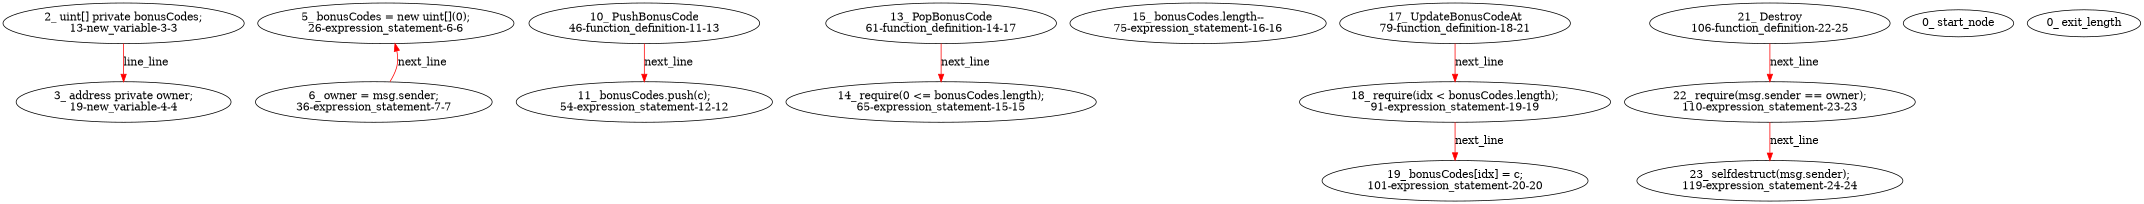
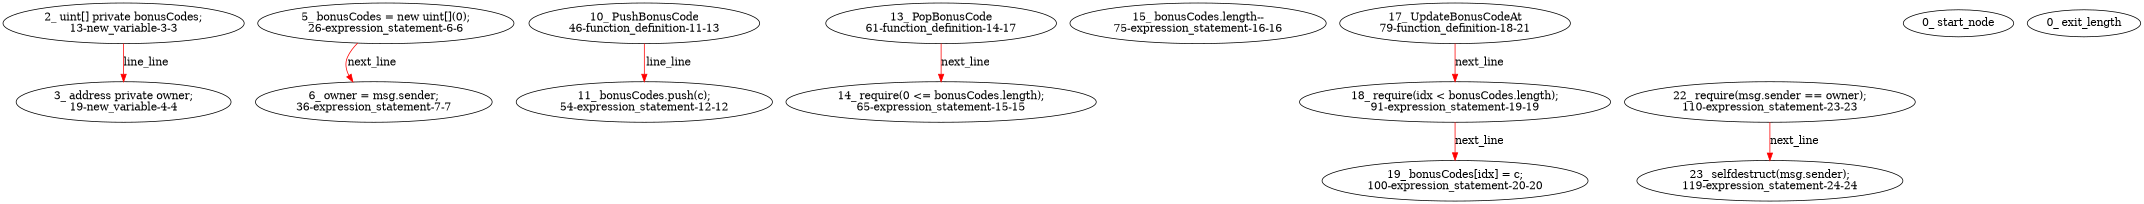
(1770, 23) -> none
(669, 63) -> (669, 63)
(397, 67) -> (347, 58)
(1455, 181) -> (1455, 181)
